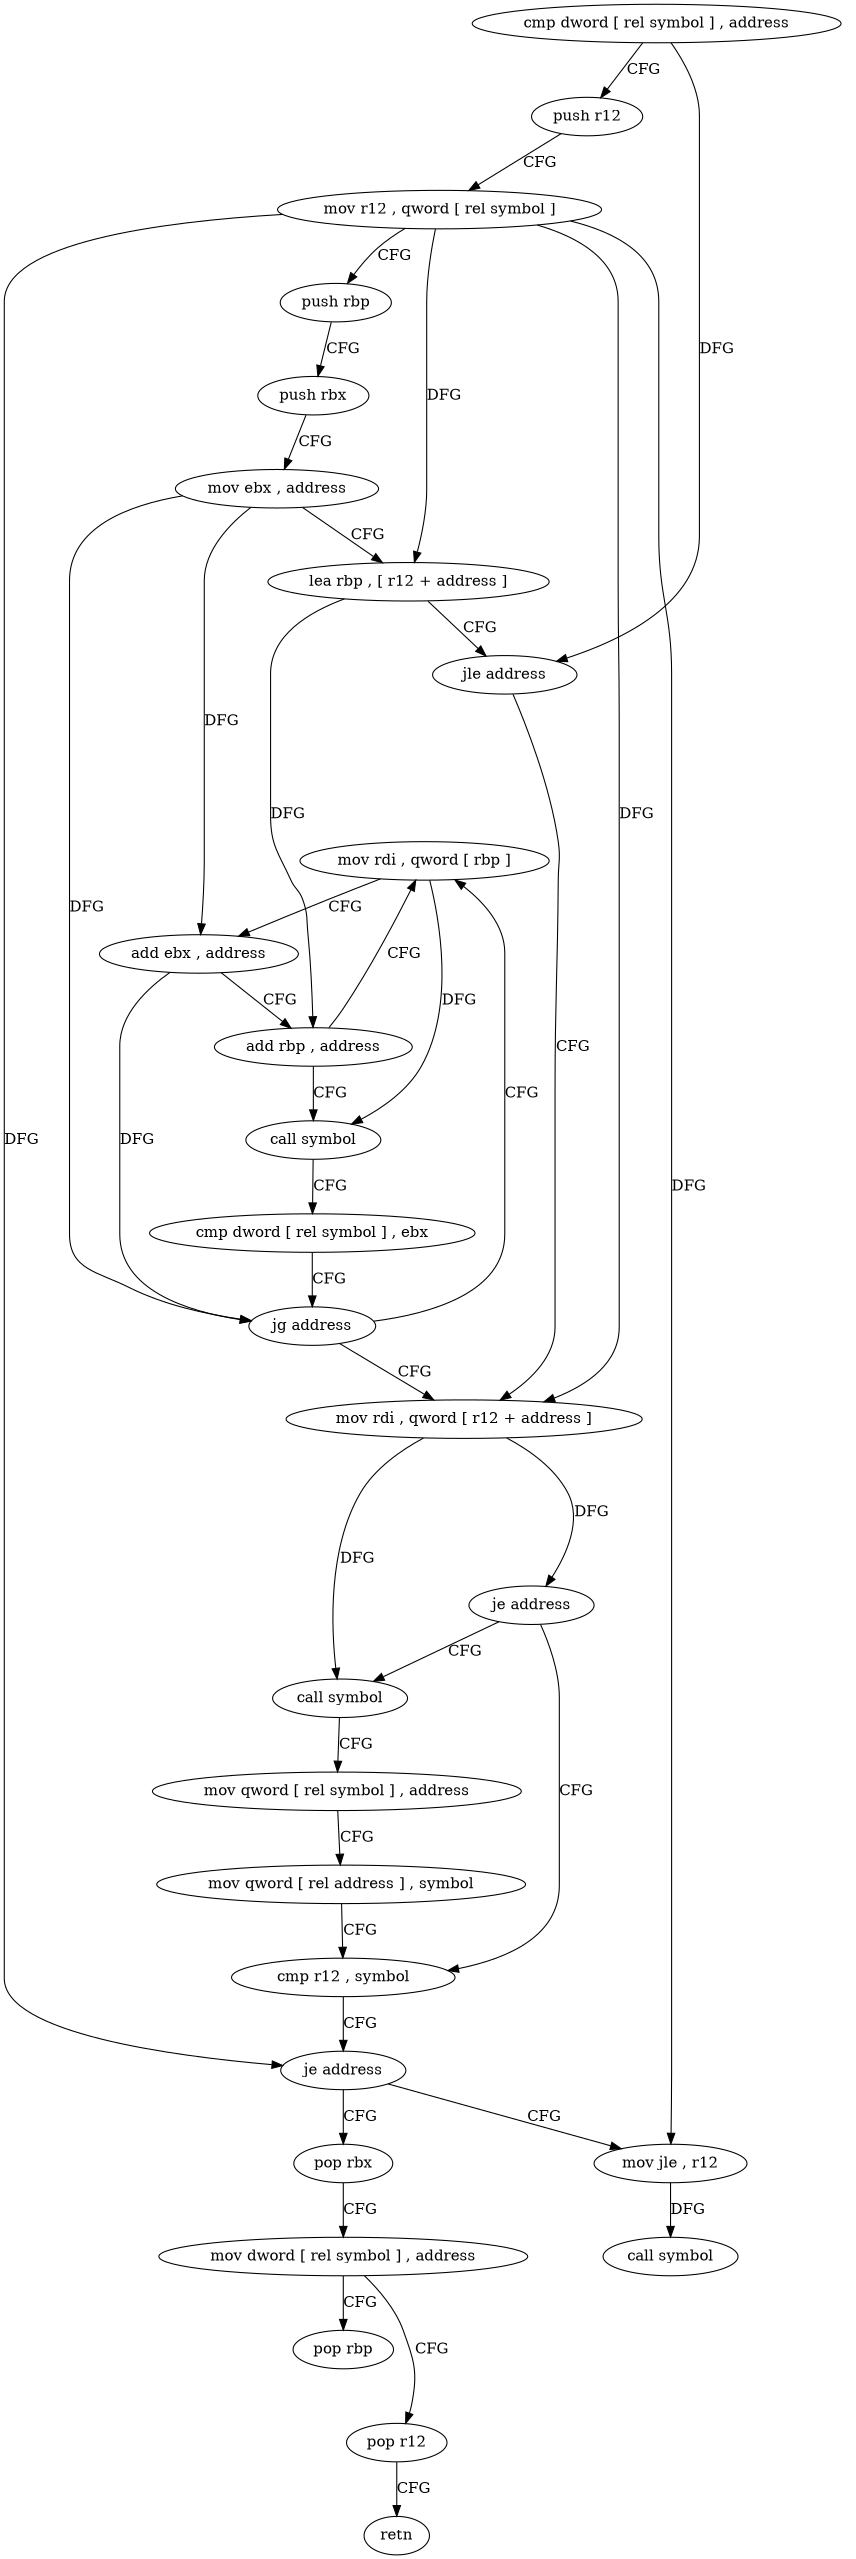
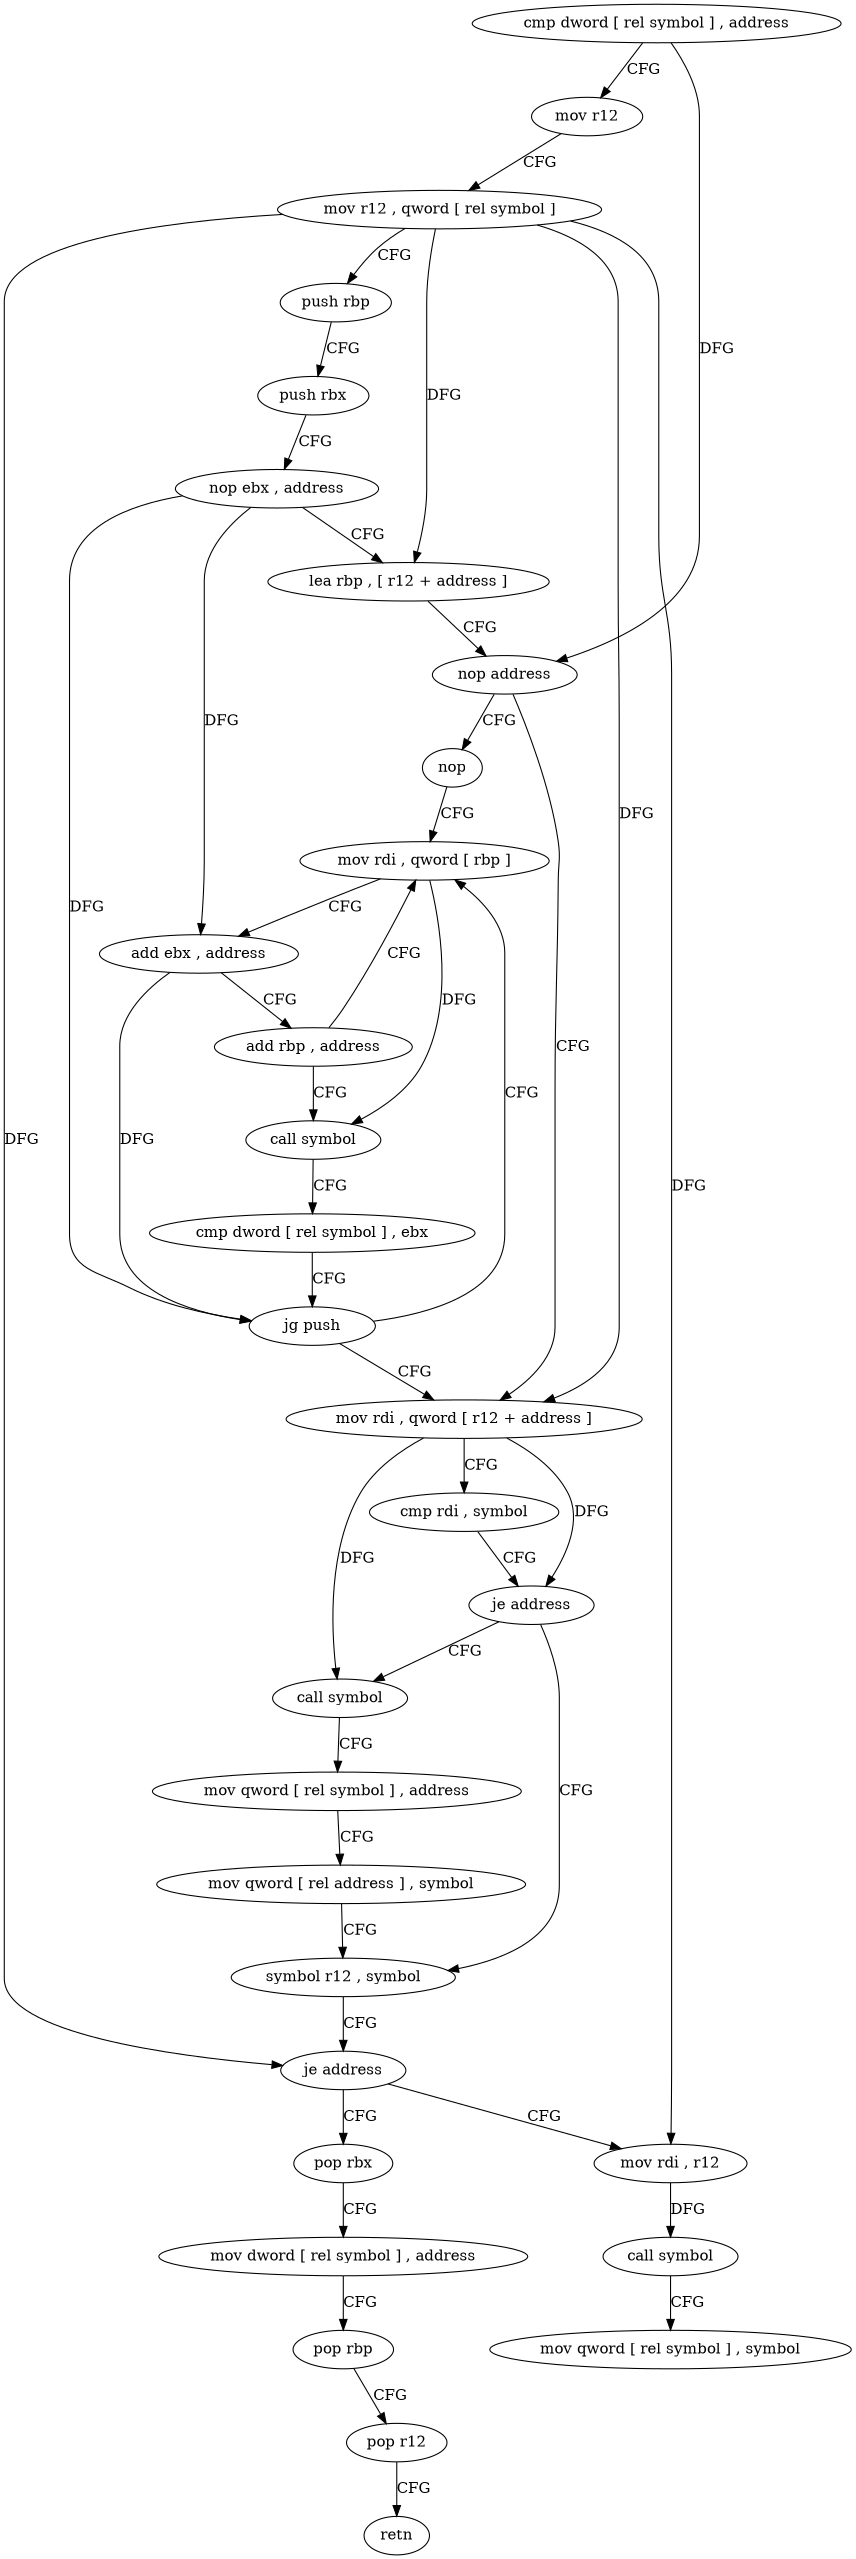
(587, 117) -> (587, 117)
(277, 489) -> (277, 489)
(505, 675) -> (505, 675)
none -> (452, 768)
(271, 793) -> none
(312, 1326) -> (312, 1326)
none -> (464, 1512)
(343, 1977) -> (343, 1977)
(671, 2163) -> (671, 2163)
(406, 2339) -> (367, 2391)
none -> (671, 2350)
